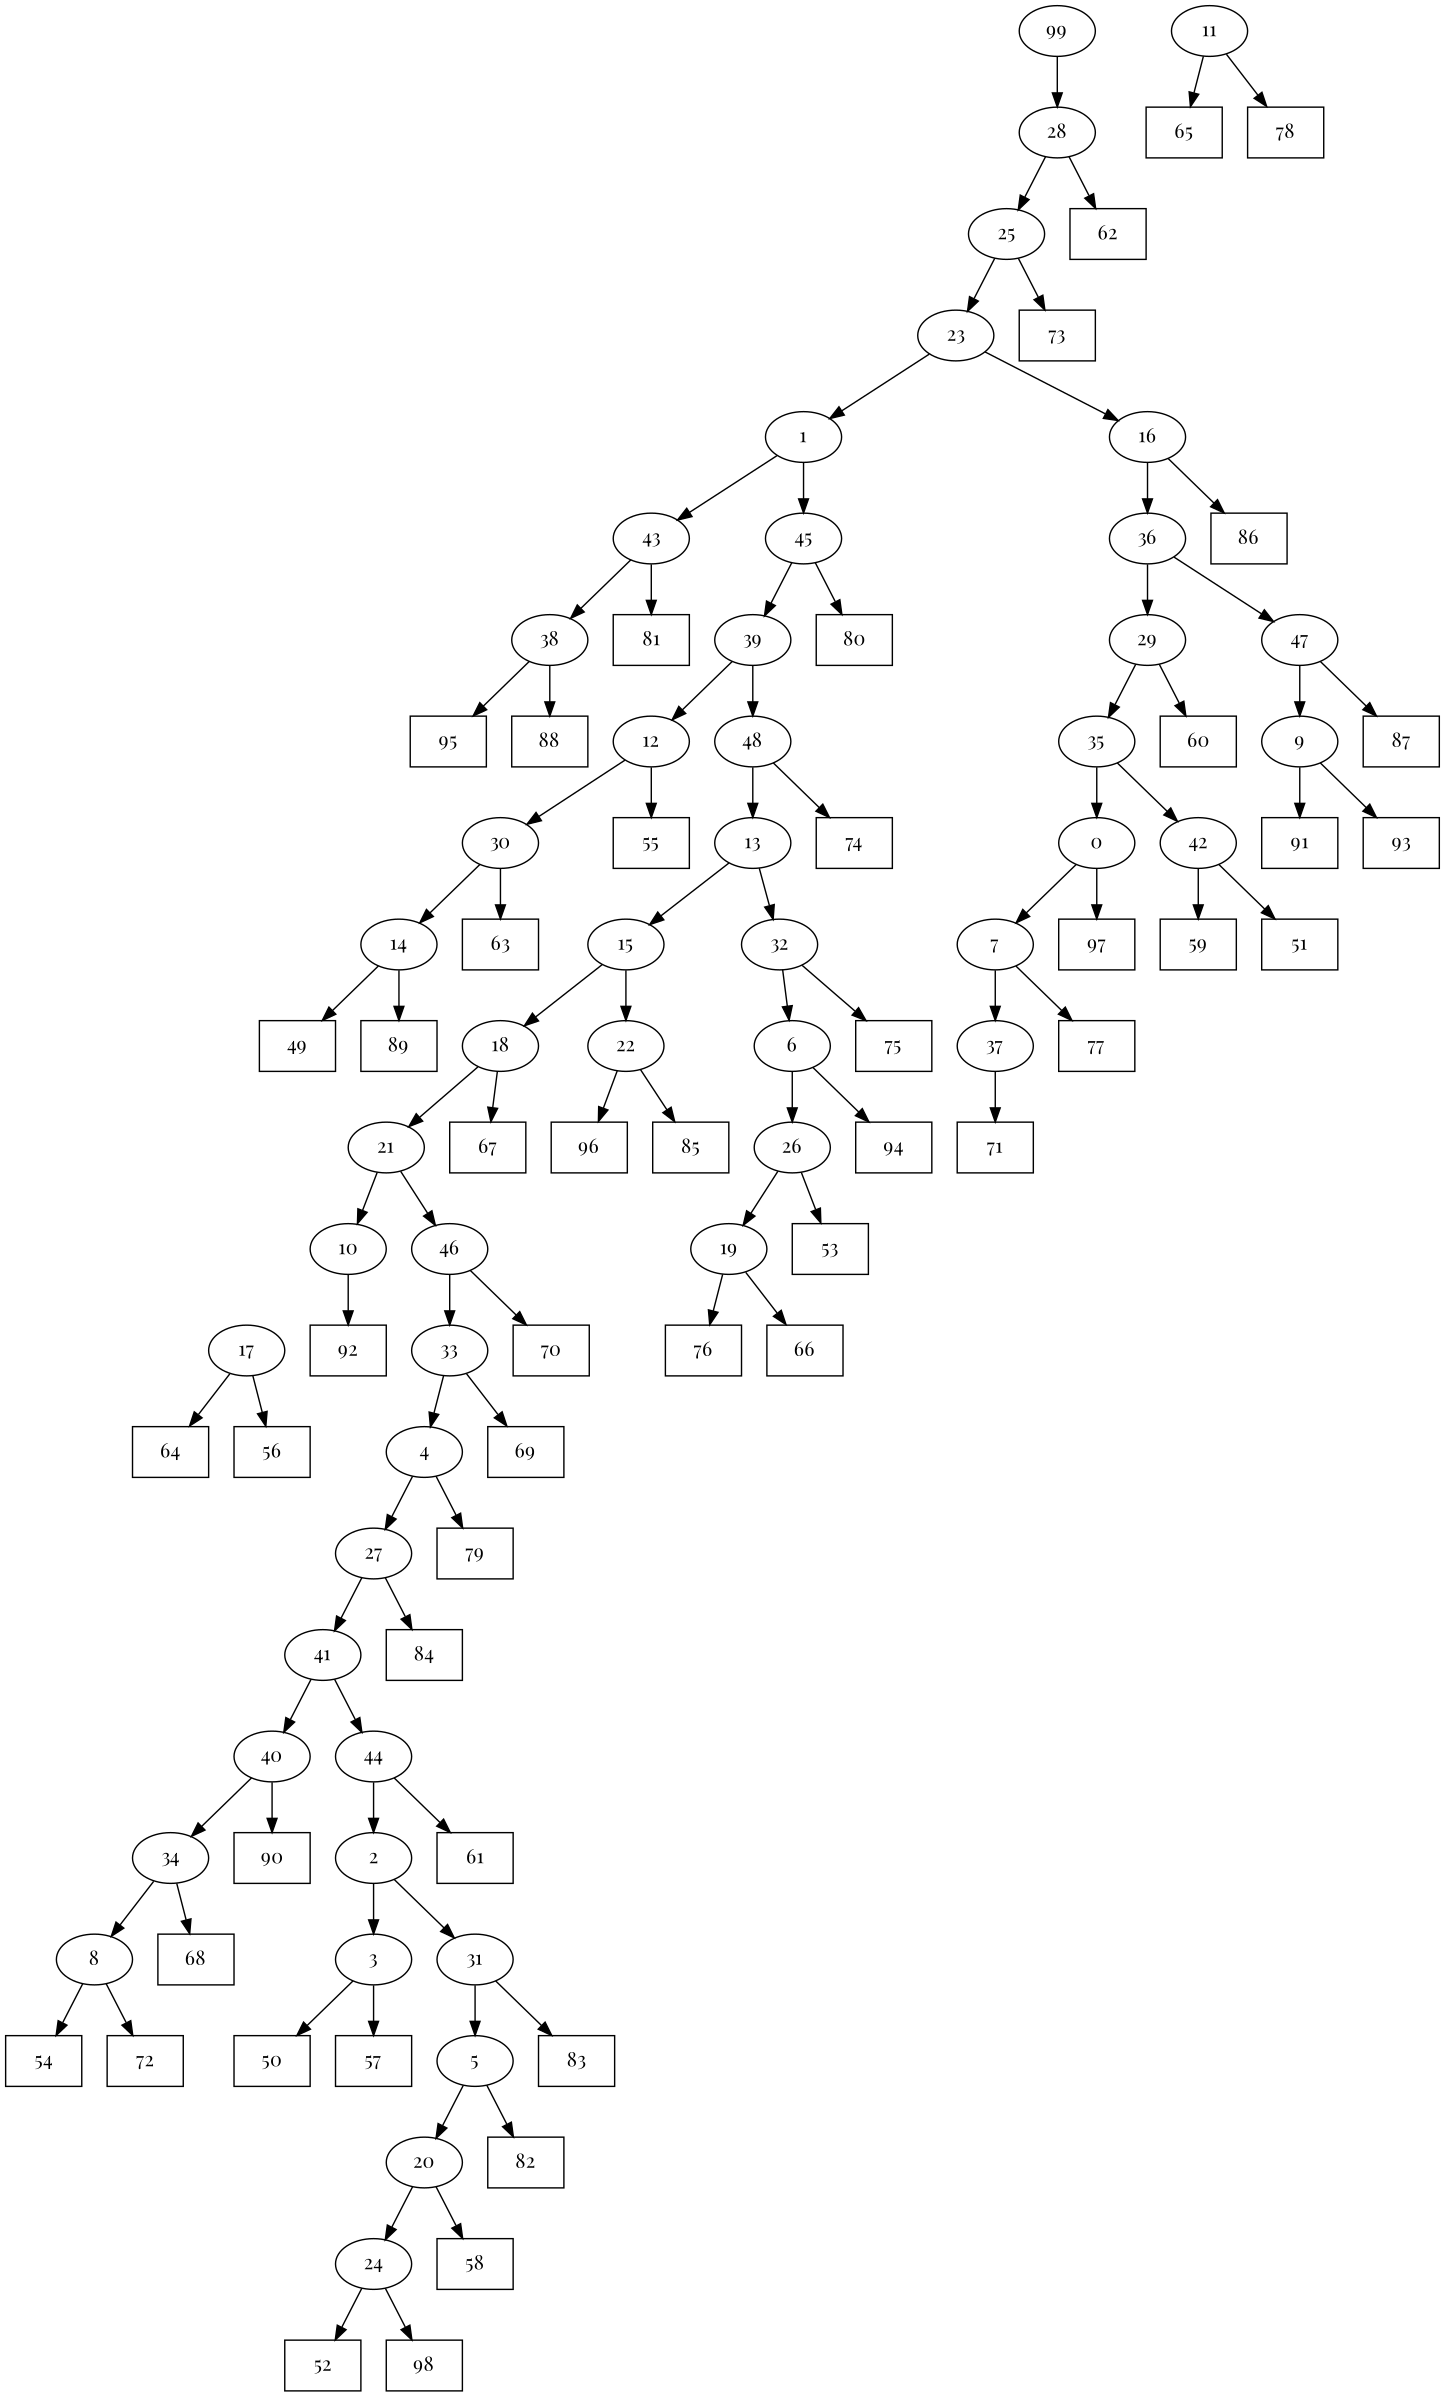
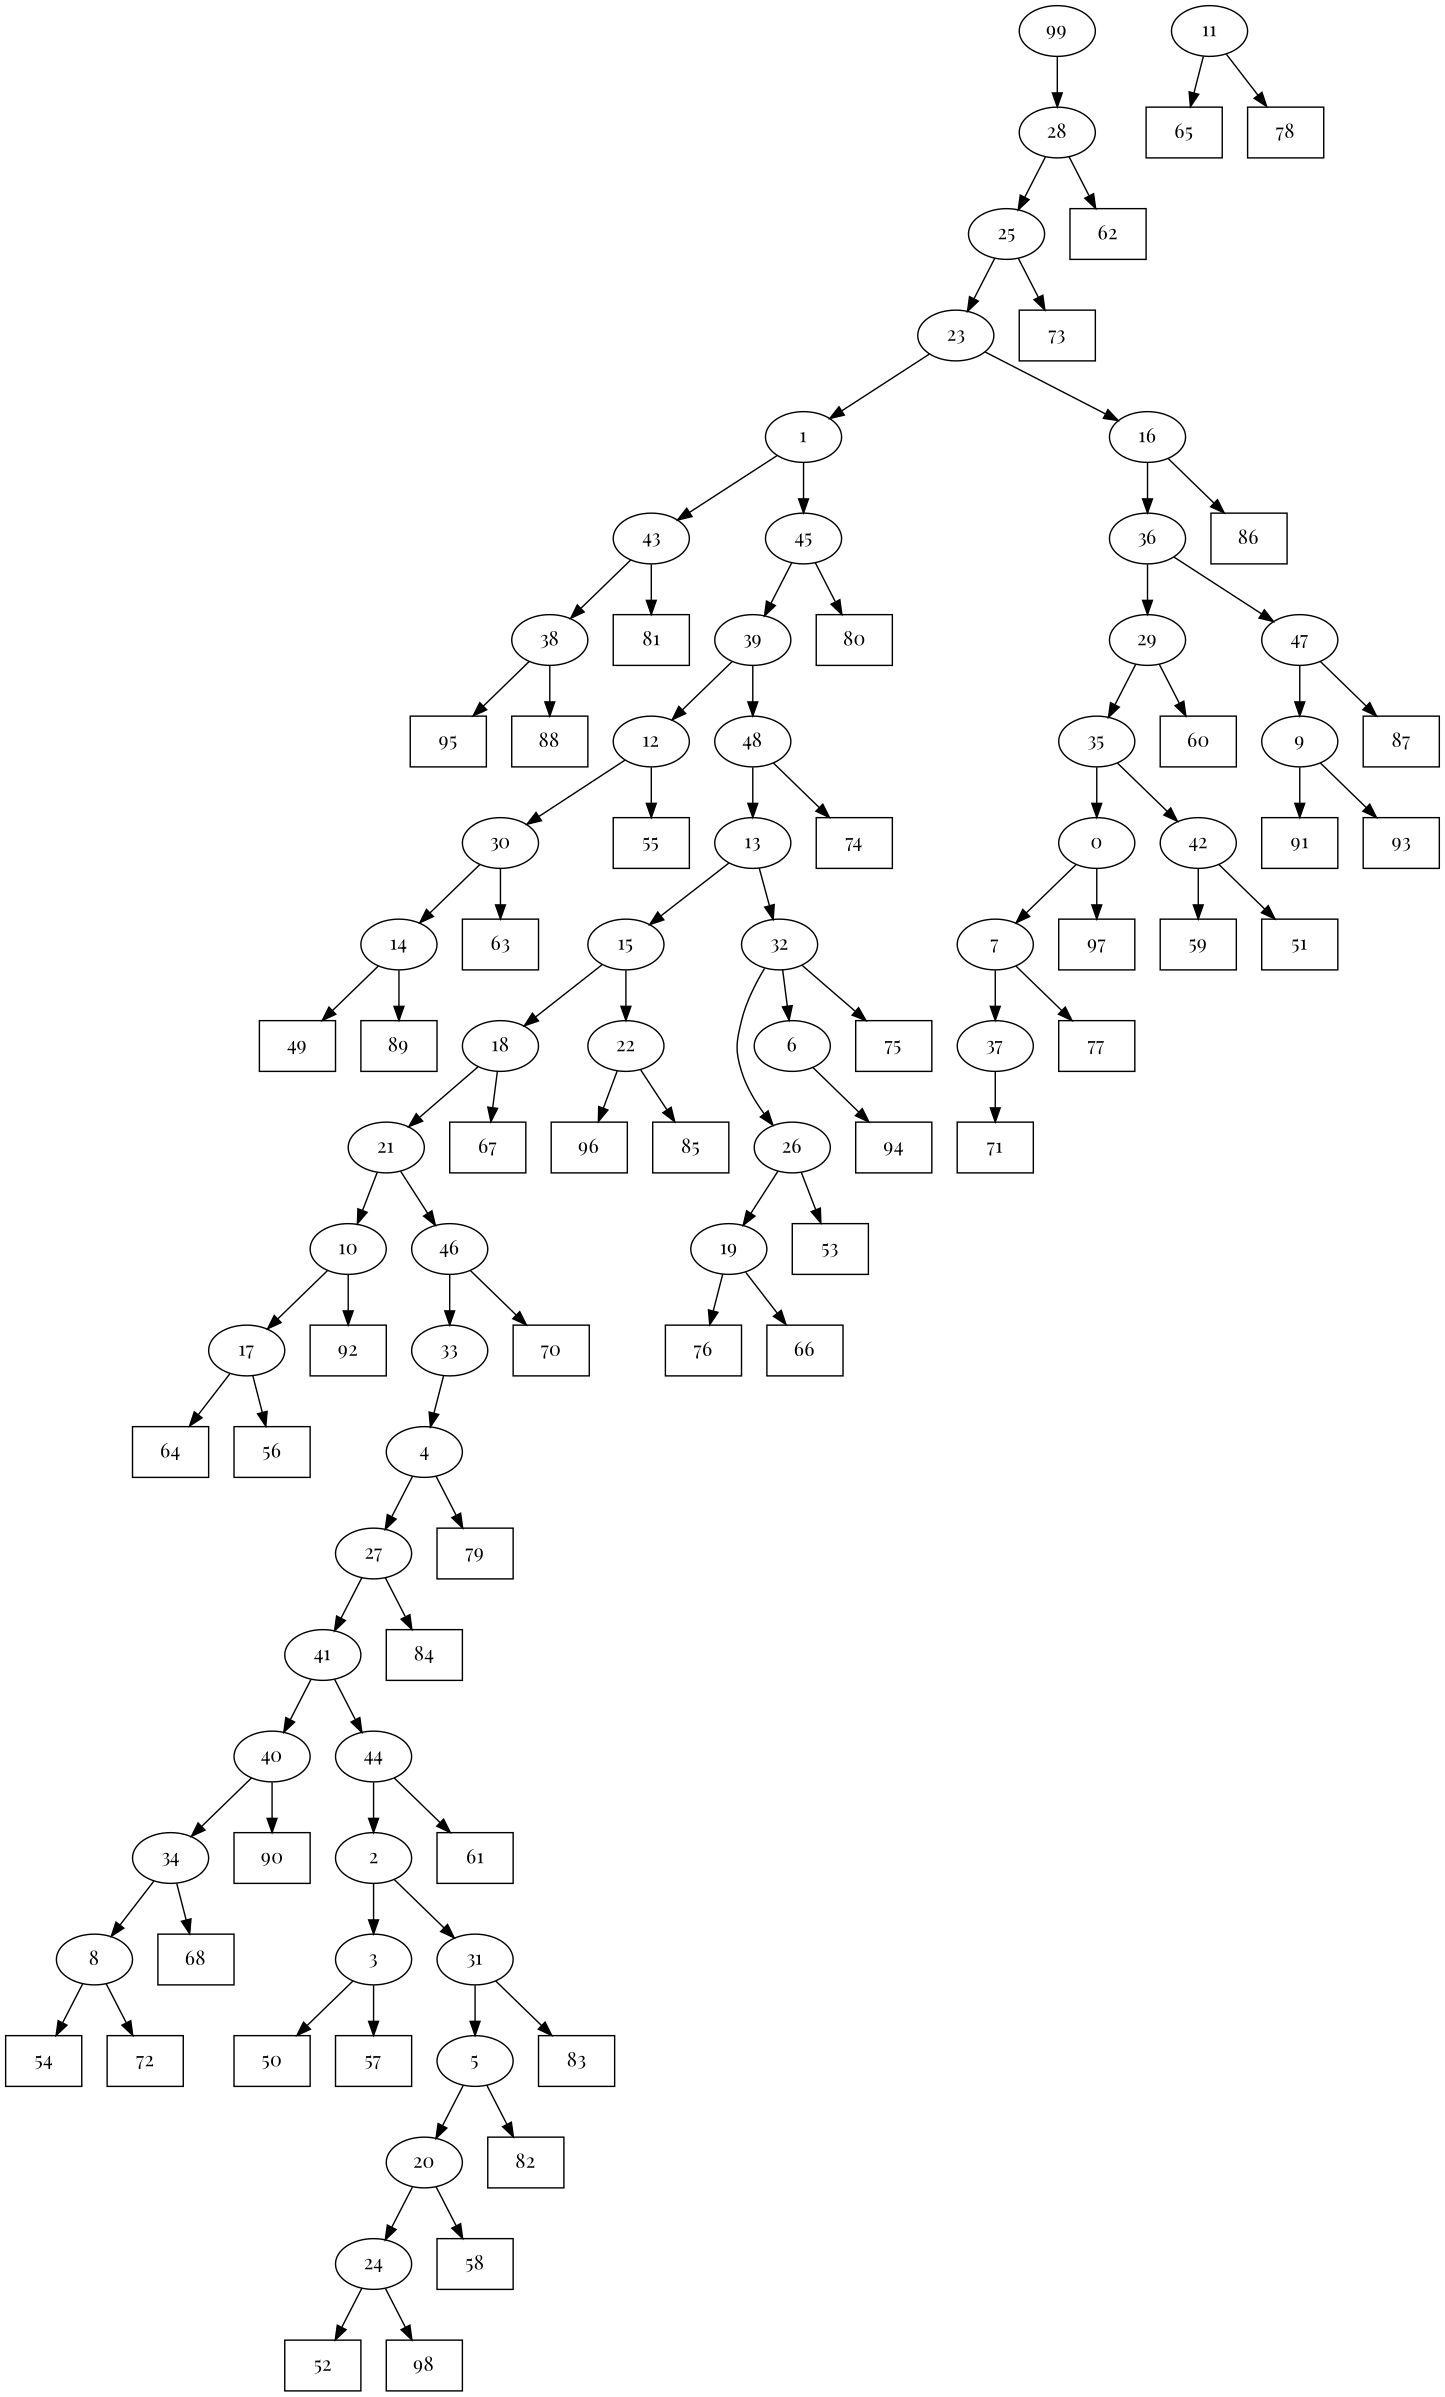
(792, 1090) -> (737, 1041)
none -> (303, 1295)
(526, 1452) -> none
